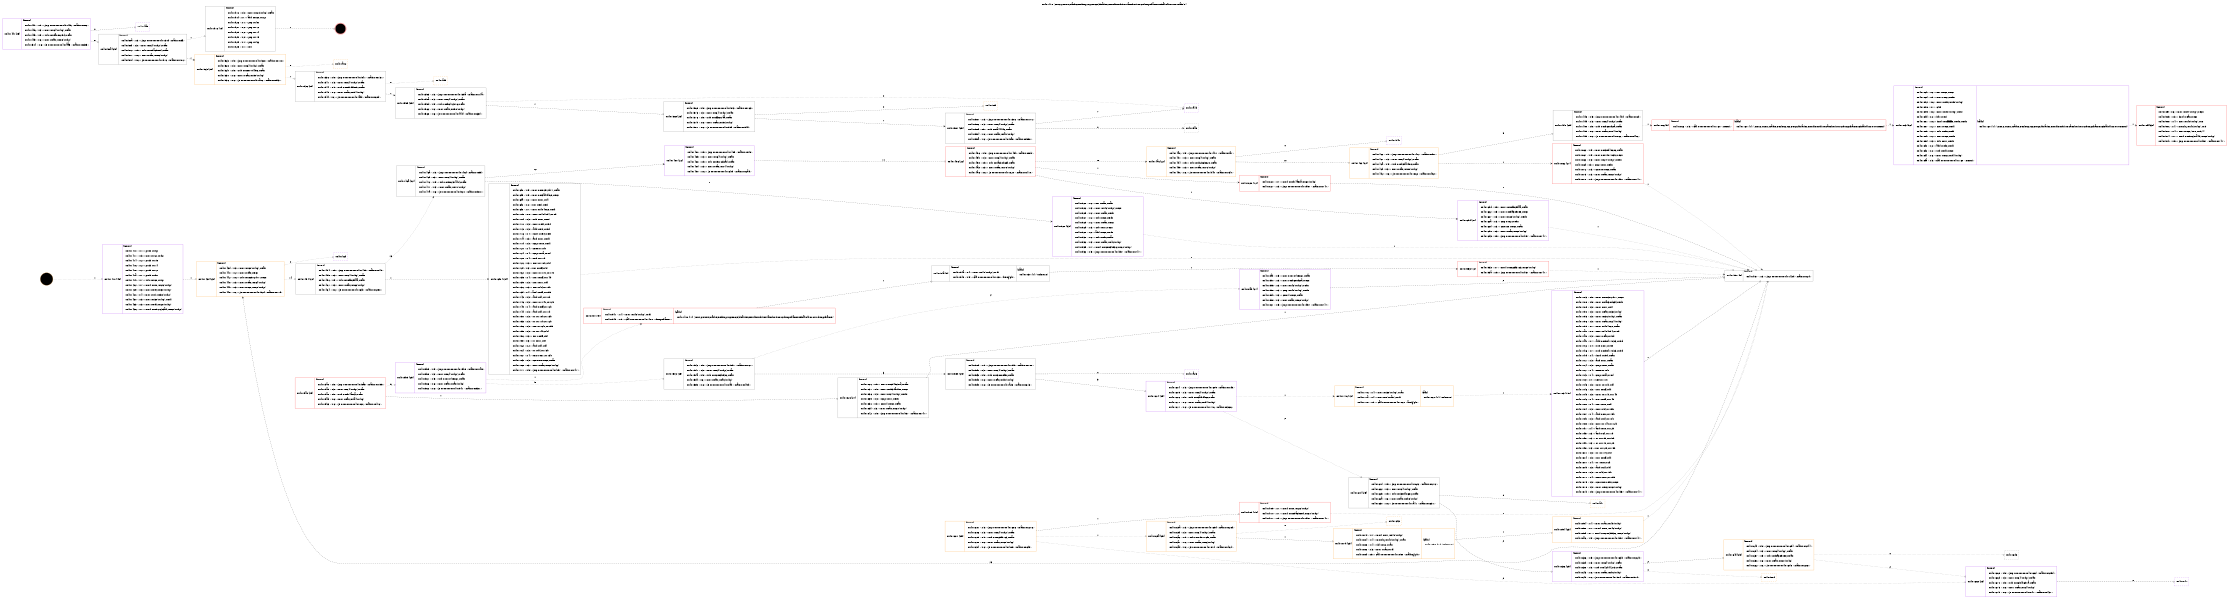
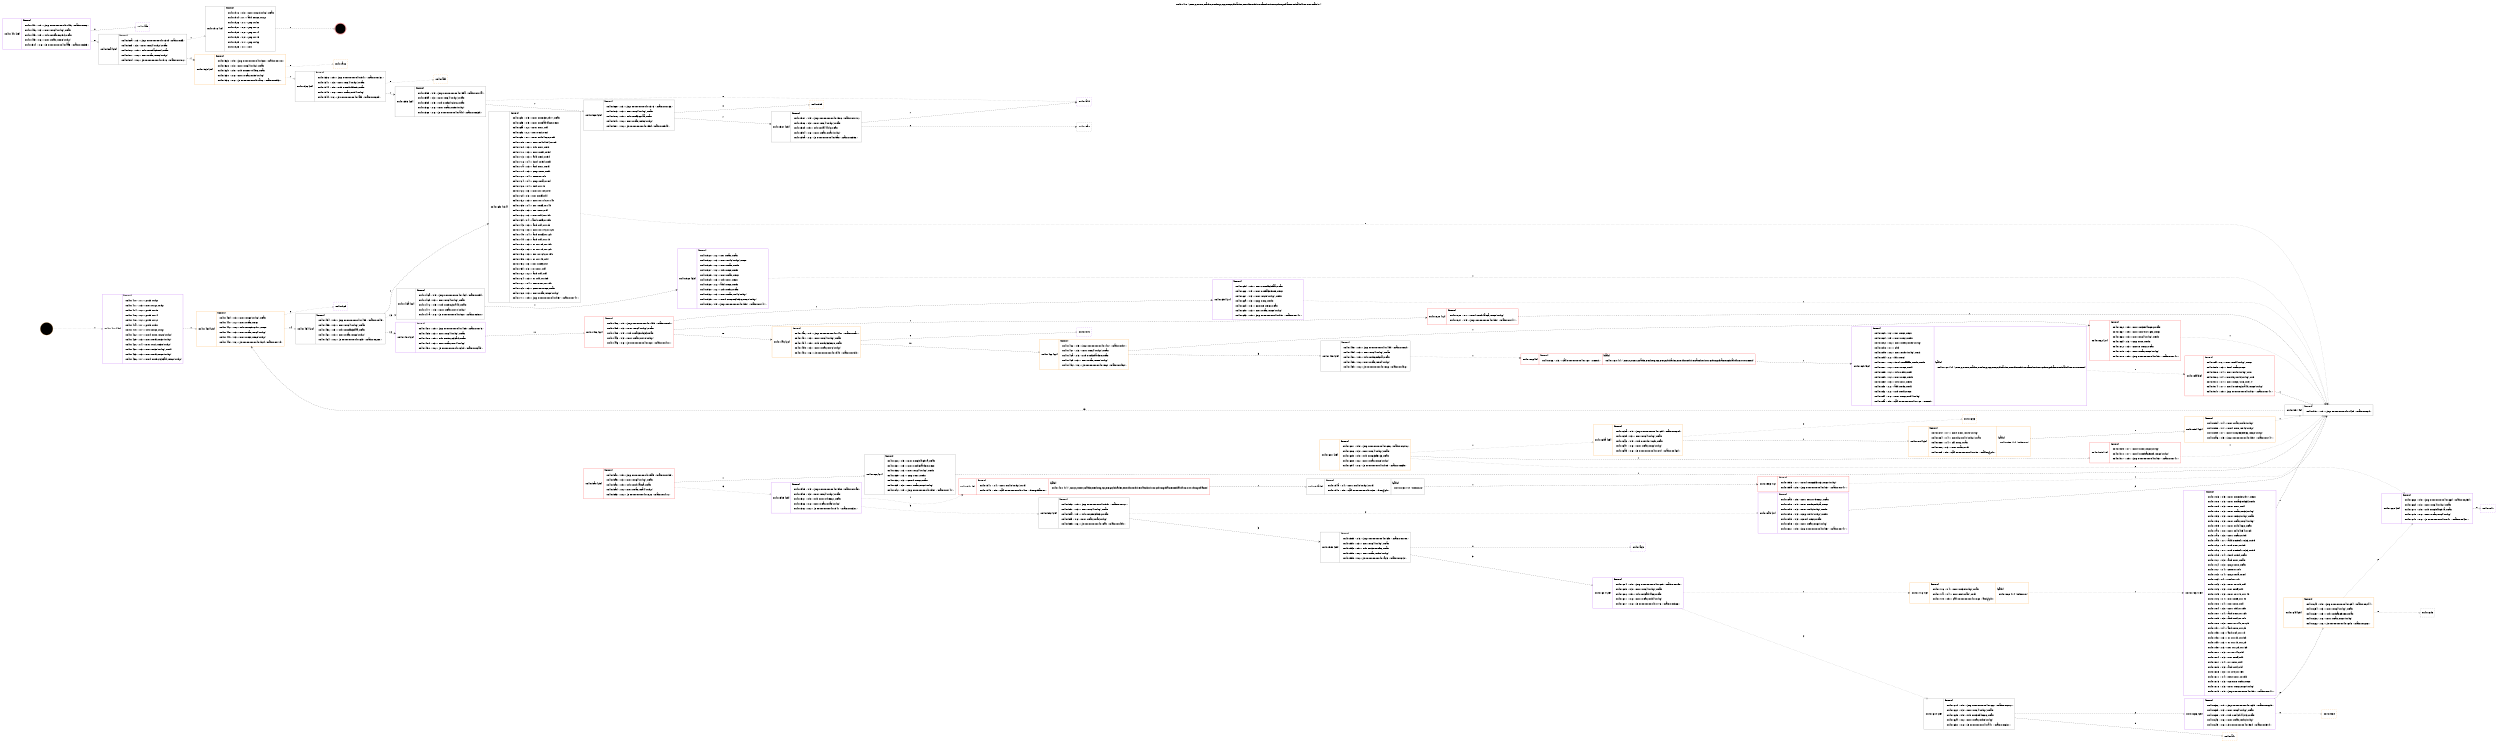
(574, 171) -> (390, 333)
none -> (2293, 398)
